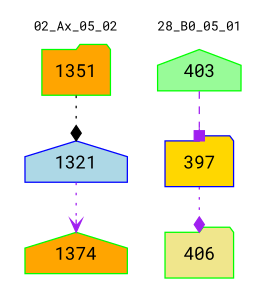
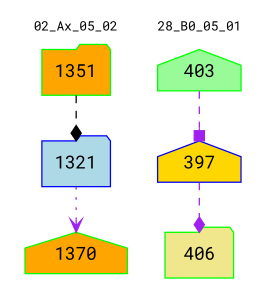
(76, 111) -> (76, 111)
(76, 164) -> (76, 164)
(199, 164) -> (199, 164)
(199, 202) -> (199, 200)
(76, 255) -> (76, 255)
